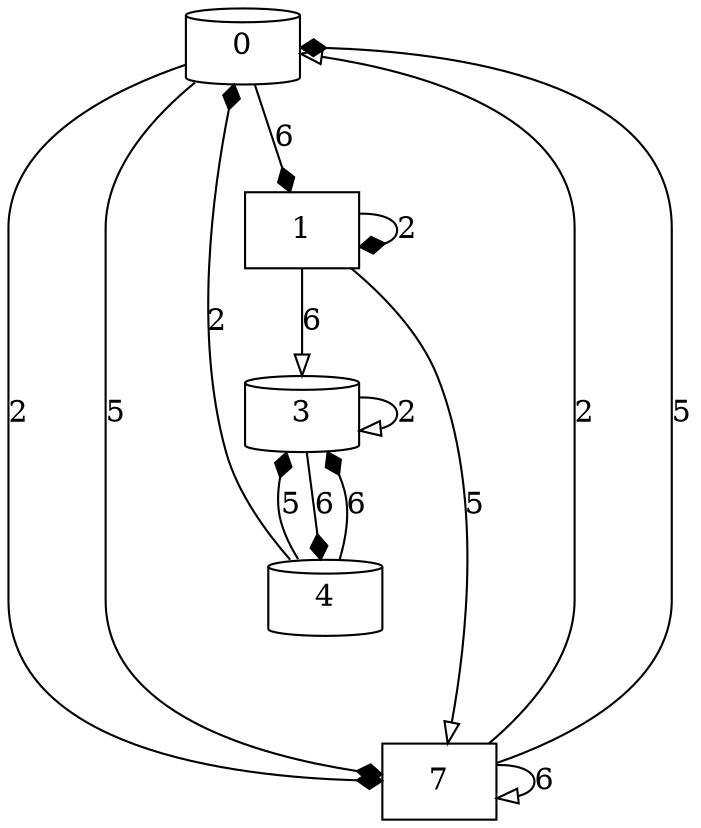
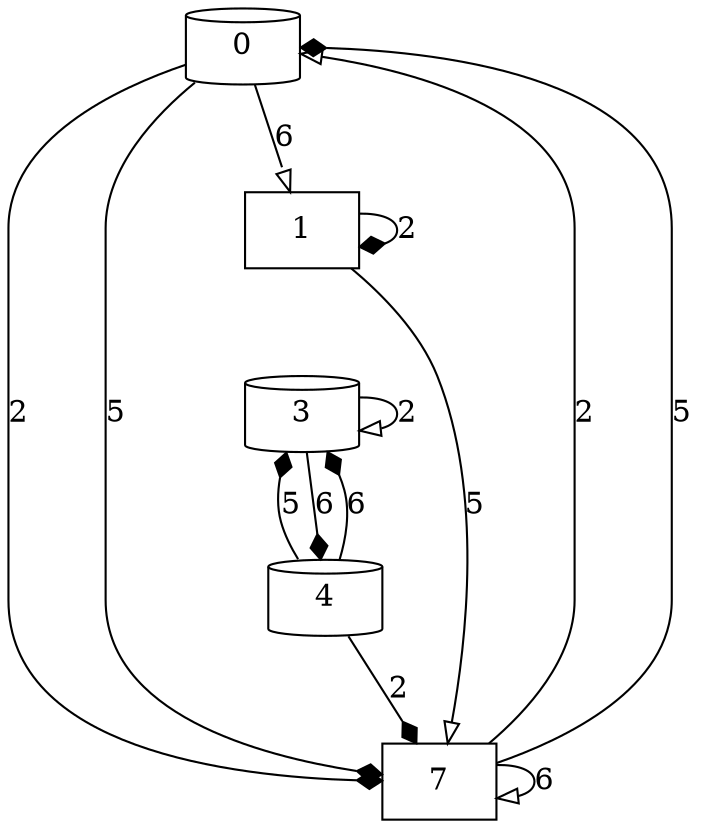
(268, 126) -> (268, 126)
(302, 312) -> none
(210, 344) -> (375, 679)
